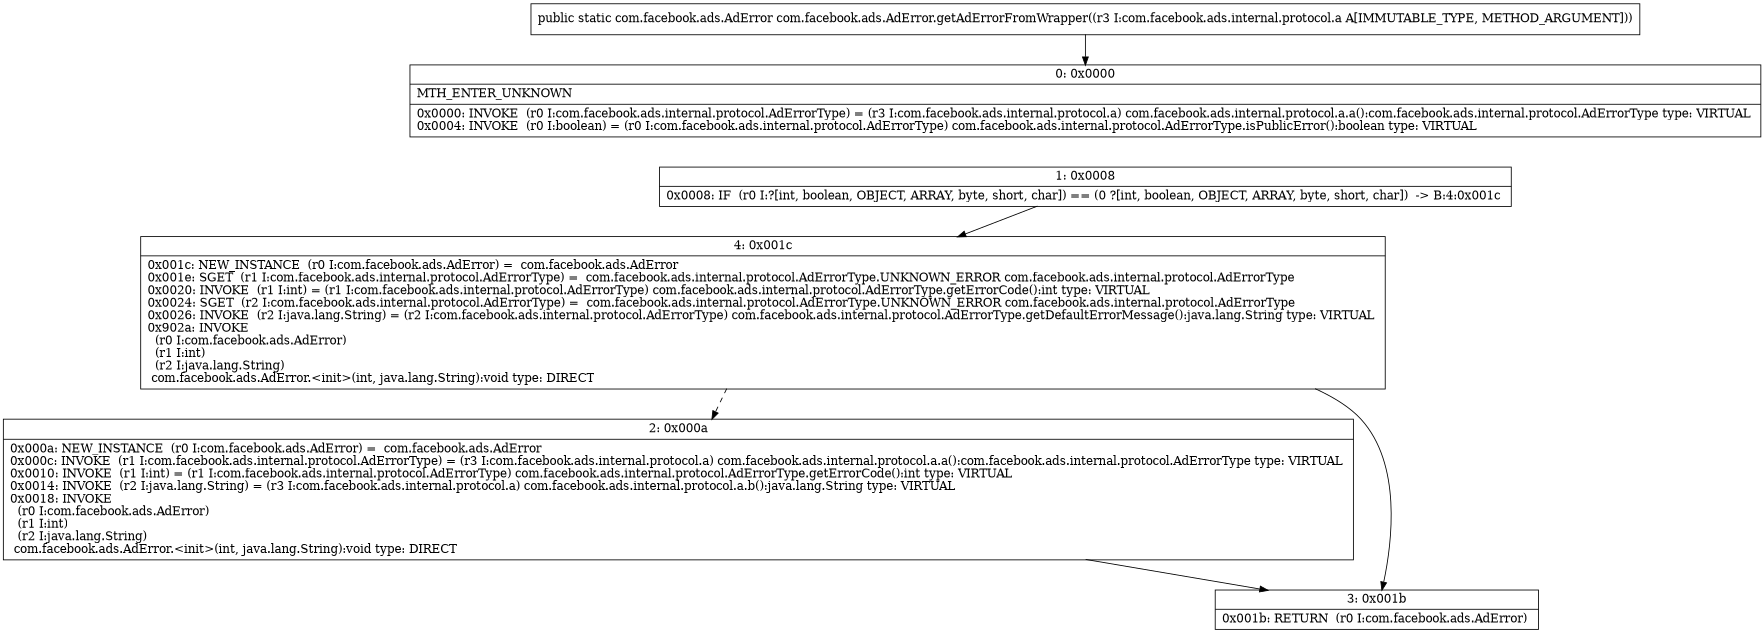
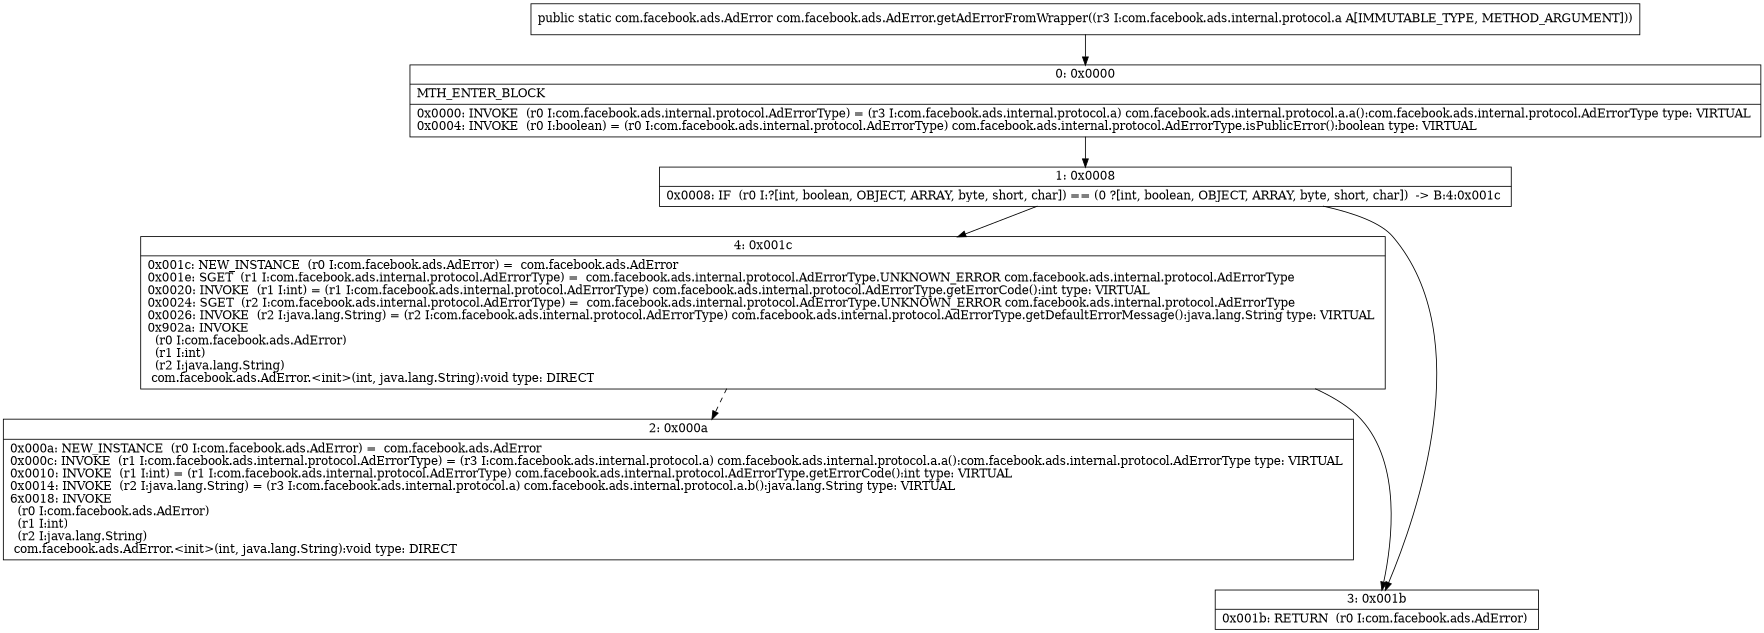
(495, 94) -> (481, 94)
none -> (1085, 148)
(65, 499) -> (65, 499)
(1173, 574) -> (1436, 369)
